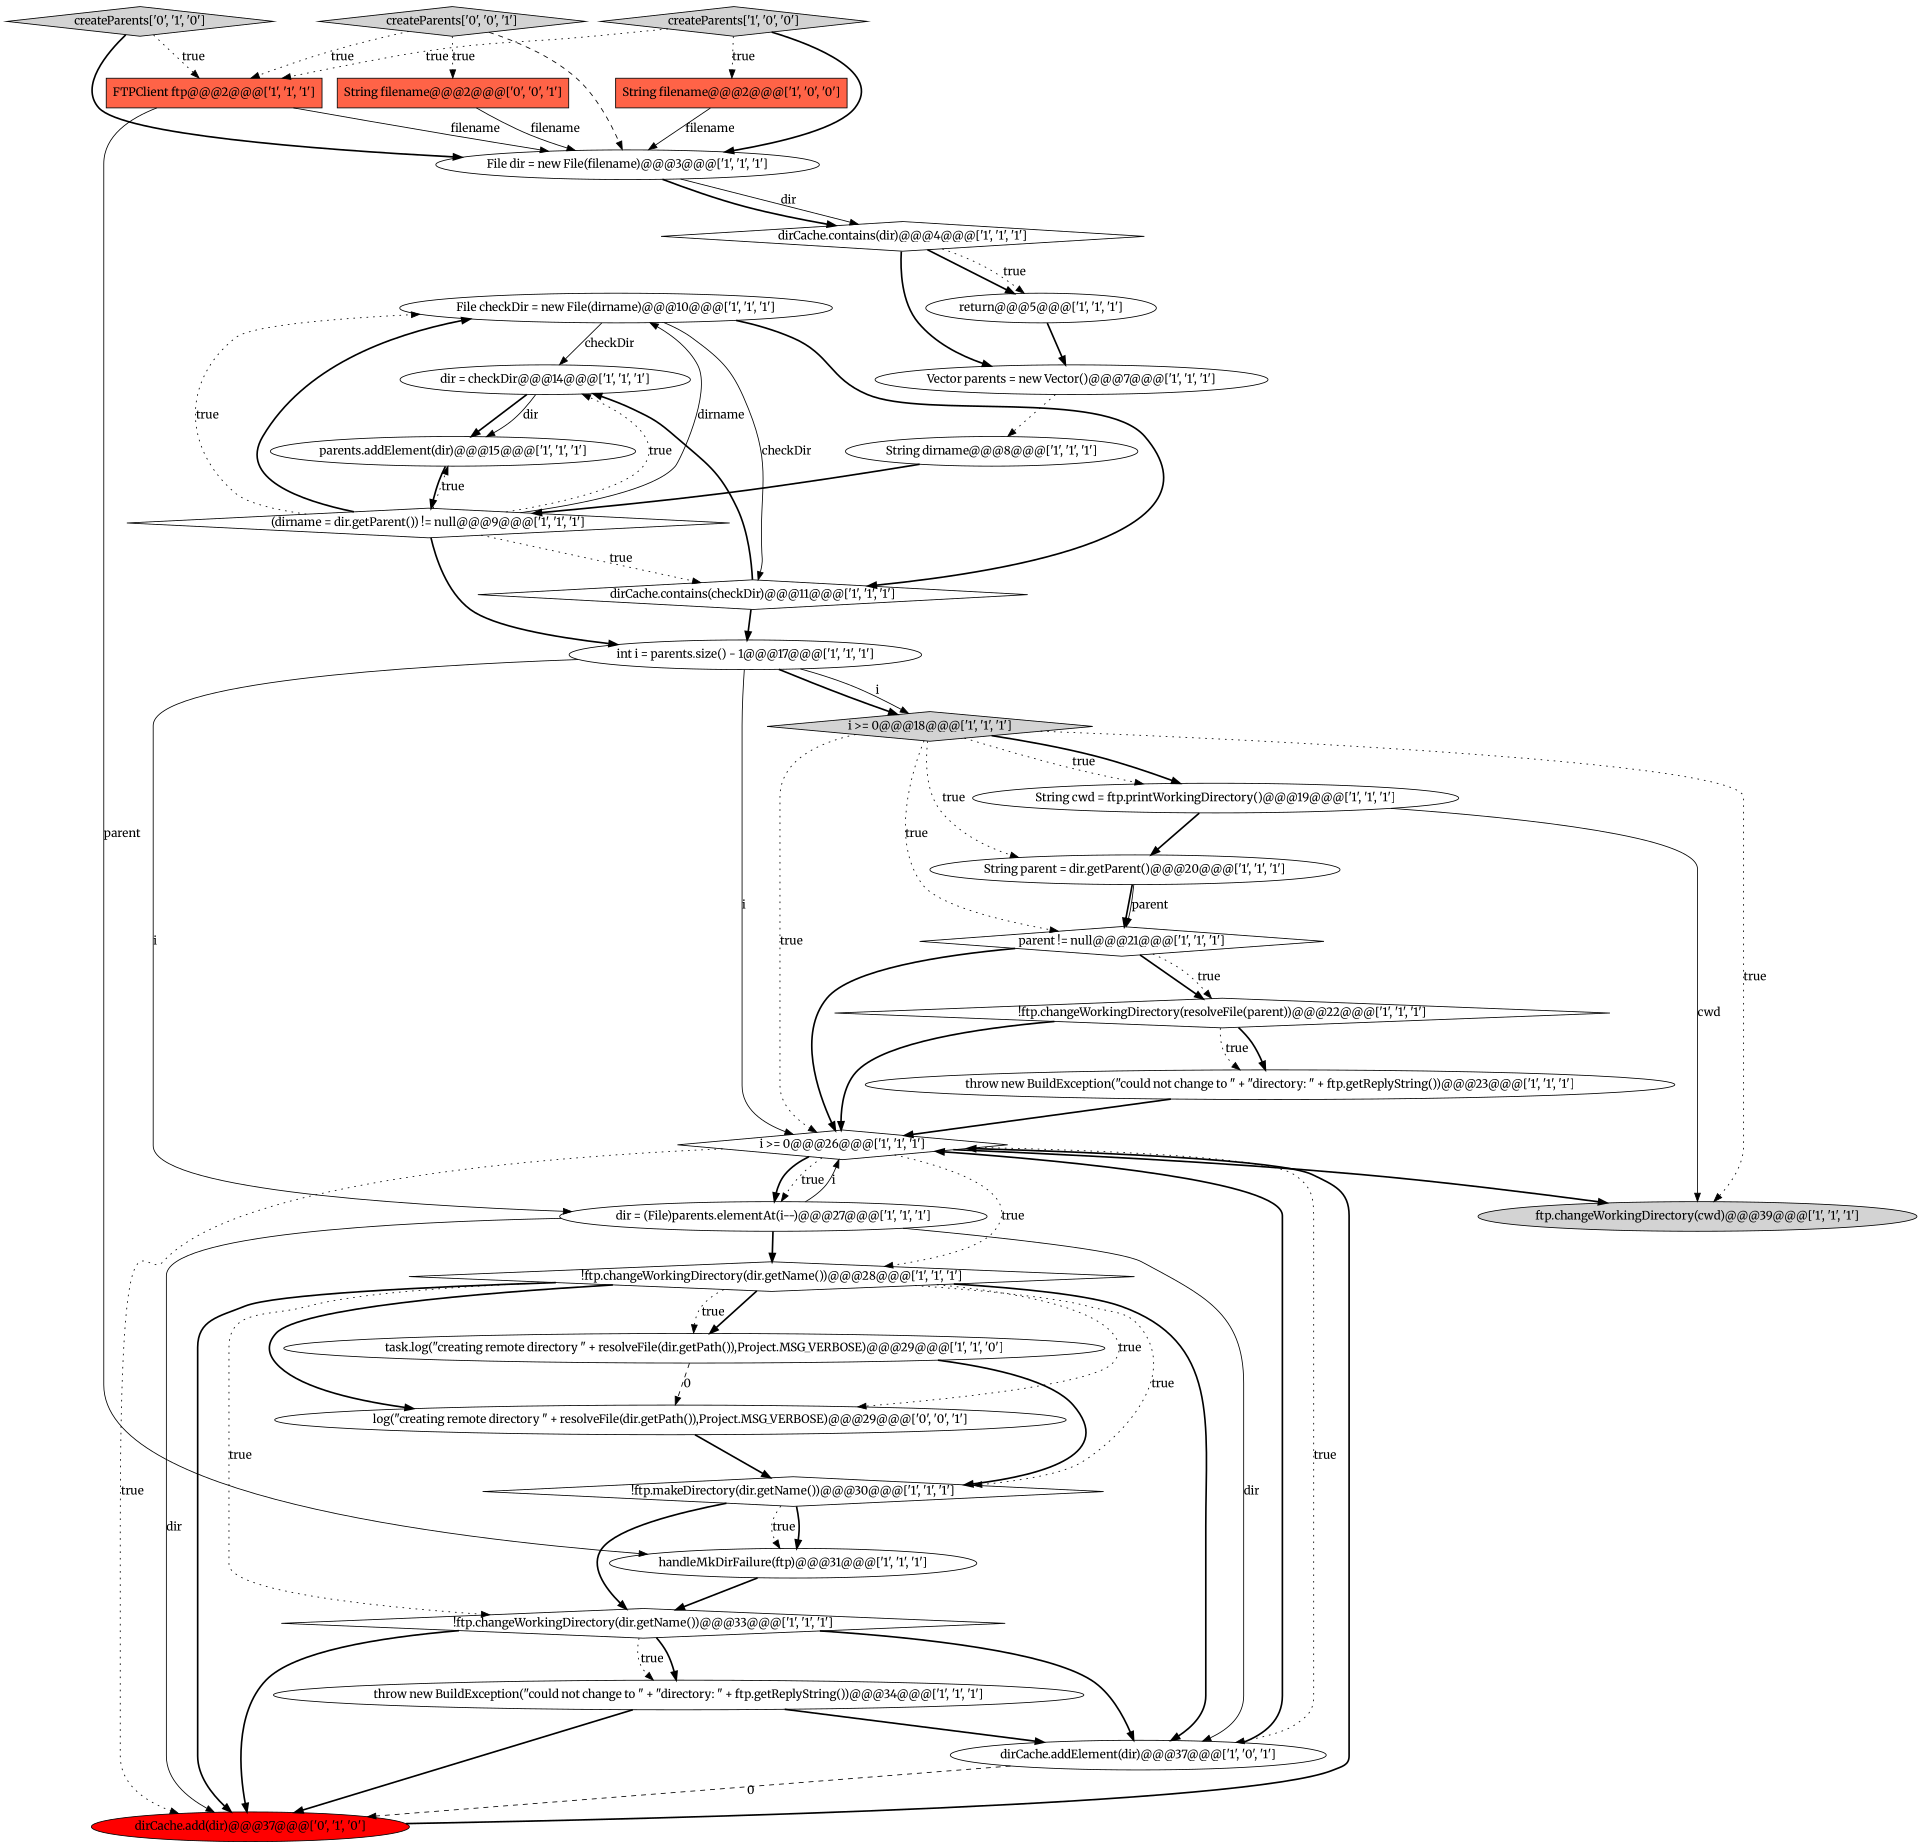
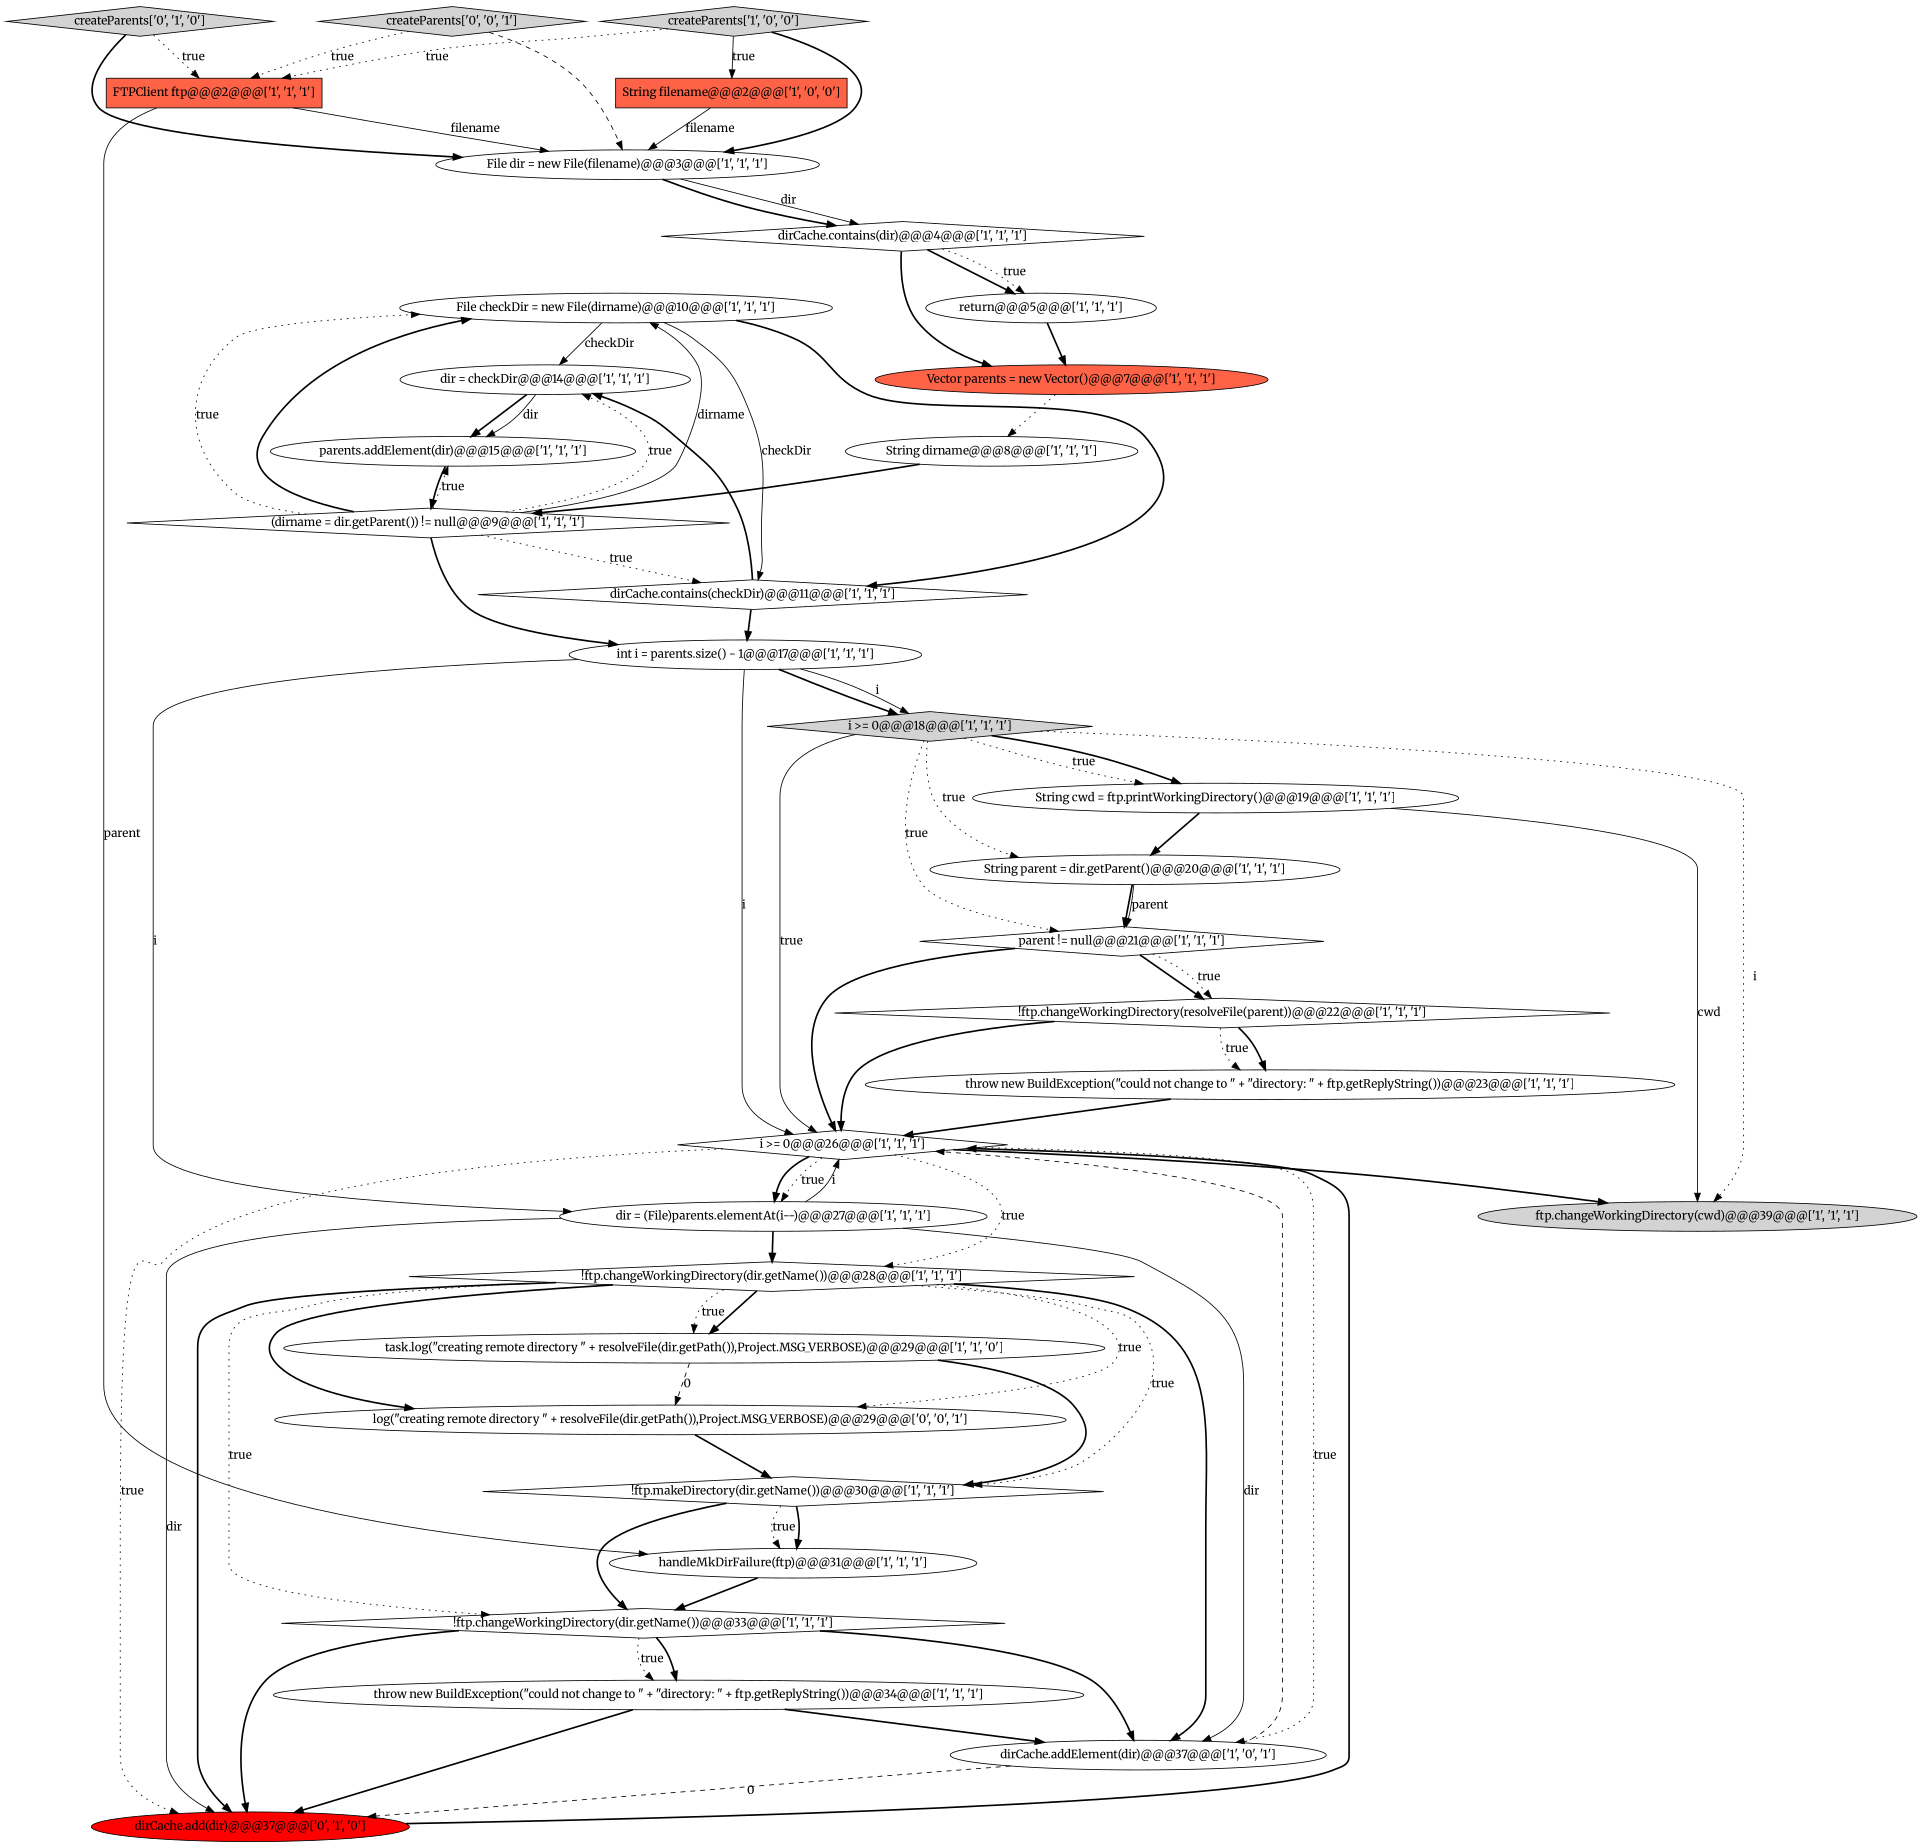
(733, 53) -> (733, 53)
(453, 93) -> none
(1072, 380) -> (1072, 380)
(780, 915) -> (780, 915)
(1755, 977) -> (1755, 977)
(1282, 1314) -> (1282, 1314)
